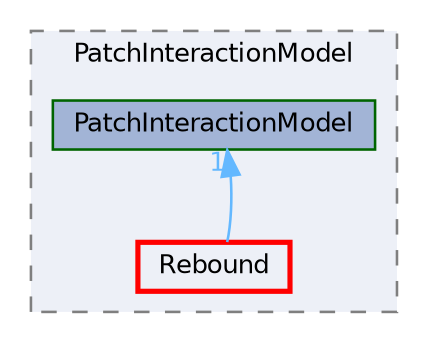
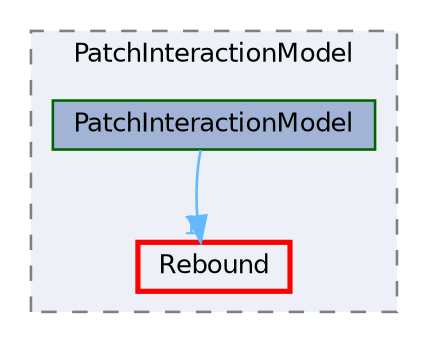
(231, 209) -> (197, 183)
